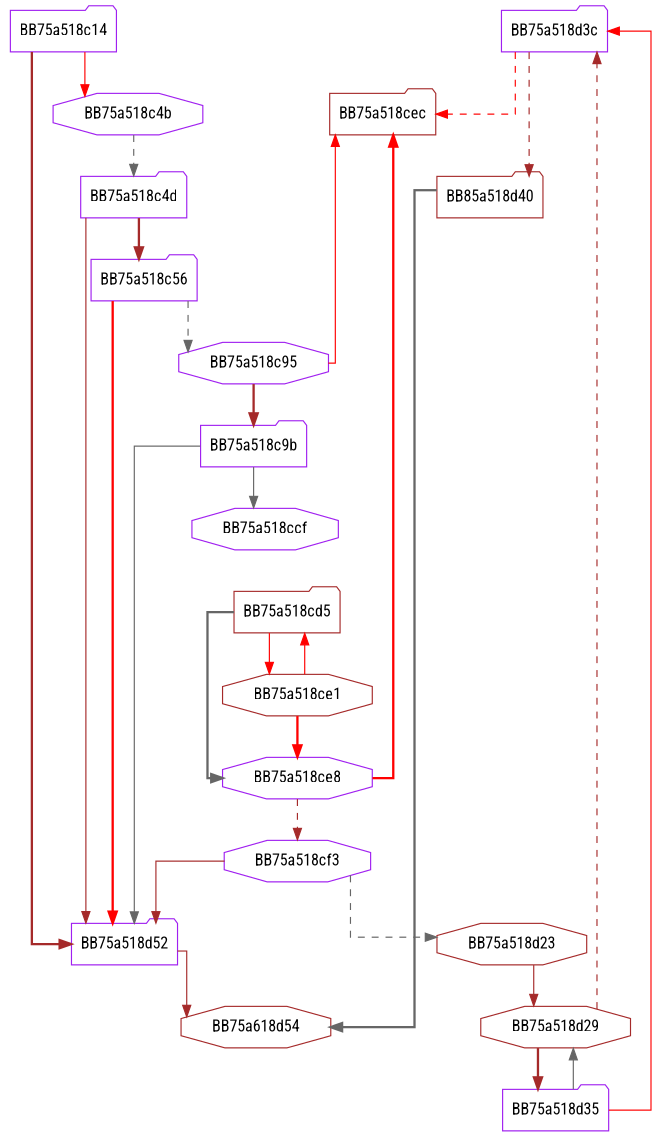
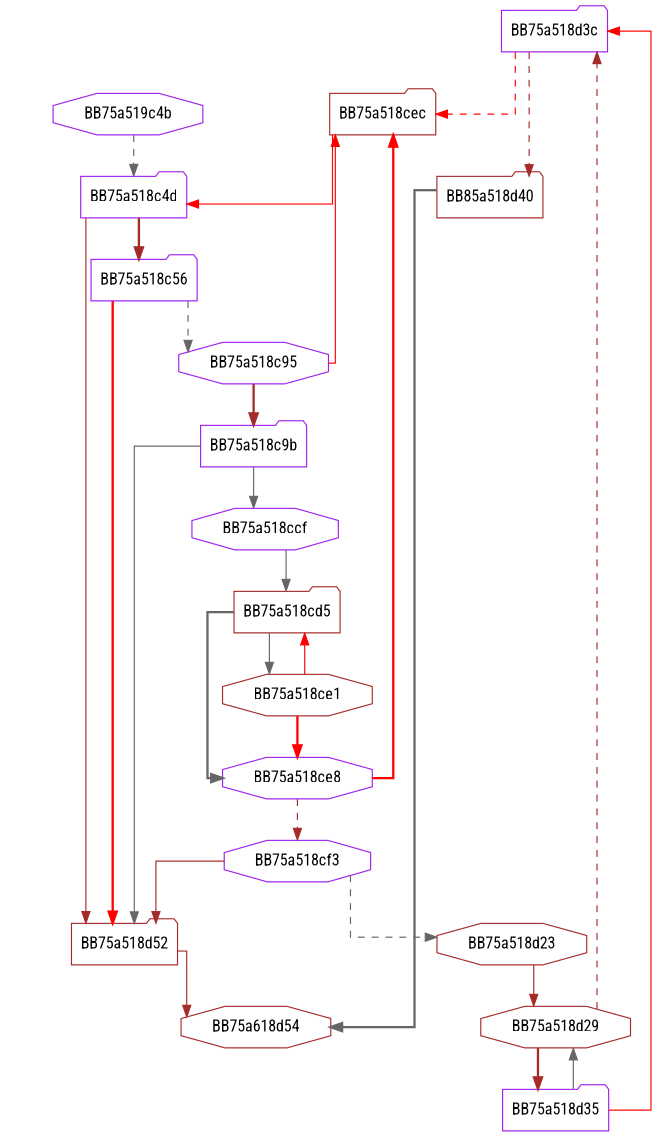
(63, 31) -> none
(128, 114) -> (128, 114)
none -> (300, 204)
none -> (286, 565)
(269, 648) -> (269, 648)
(124, 944) -> (124, 944)
